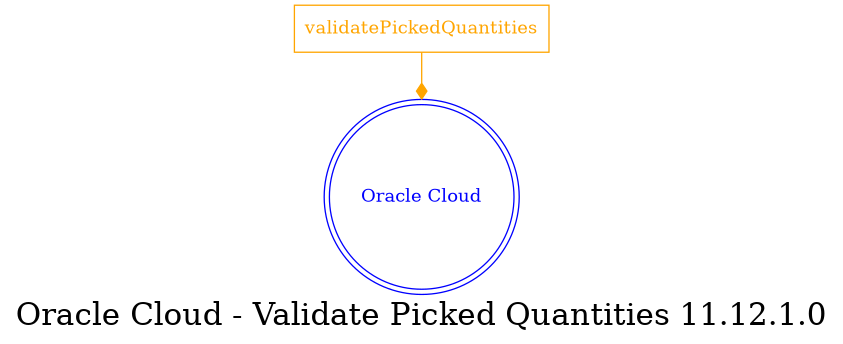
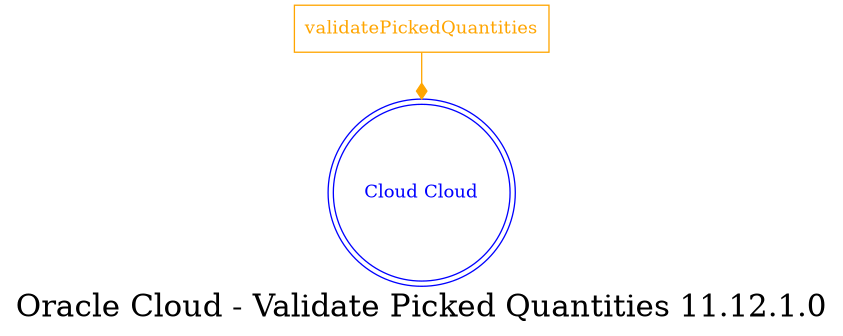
(422, 197) -> (422, 193)
